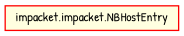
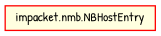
(92, 18) -> (80, 18)
